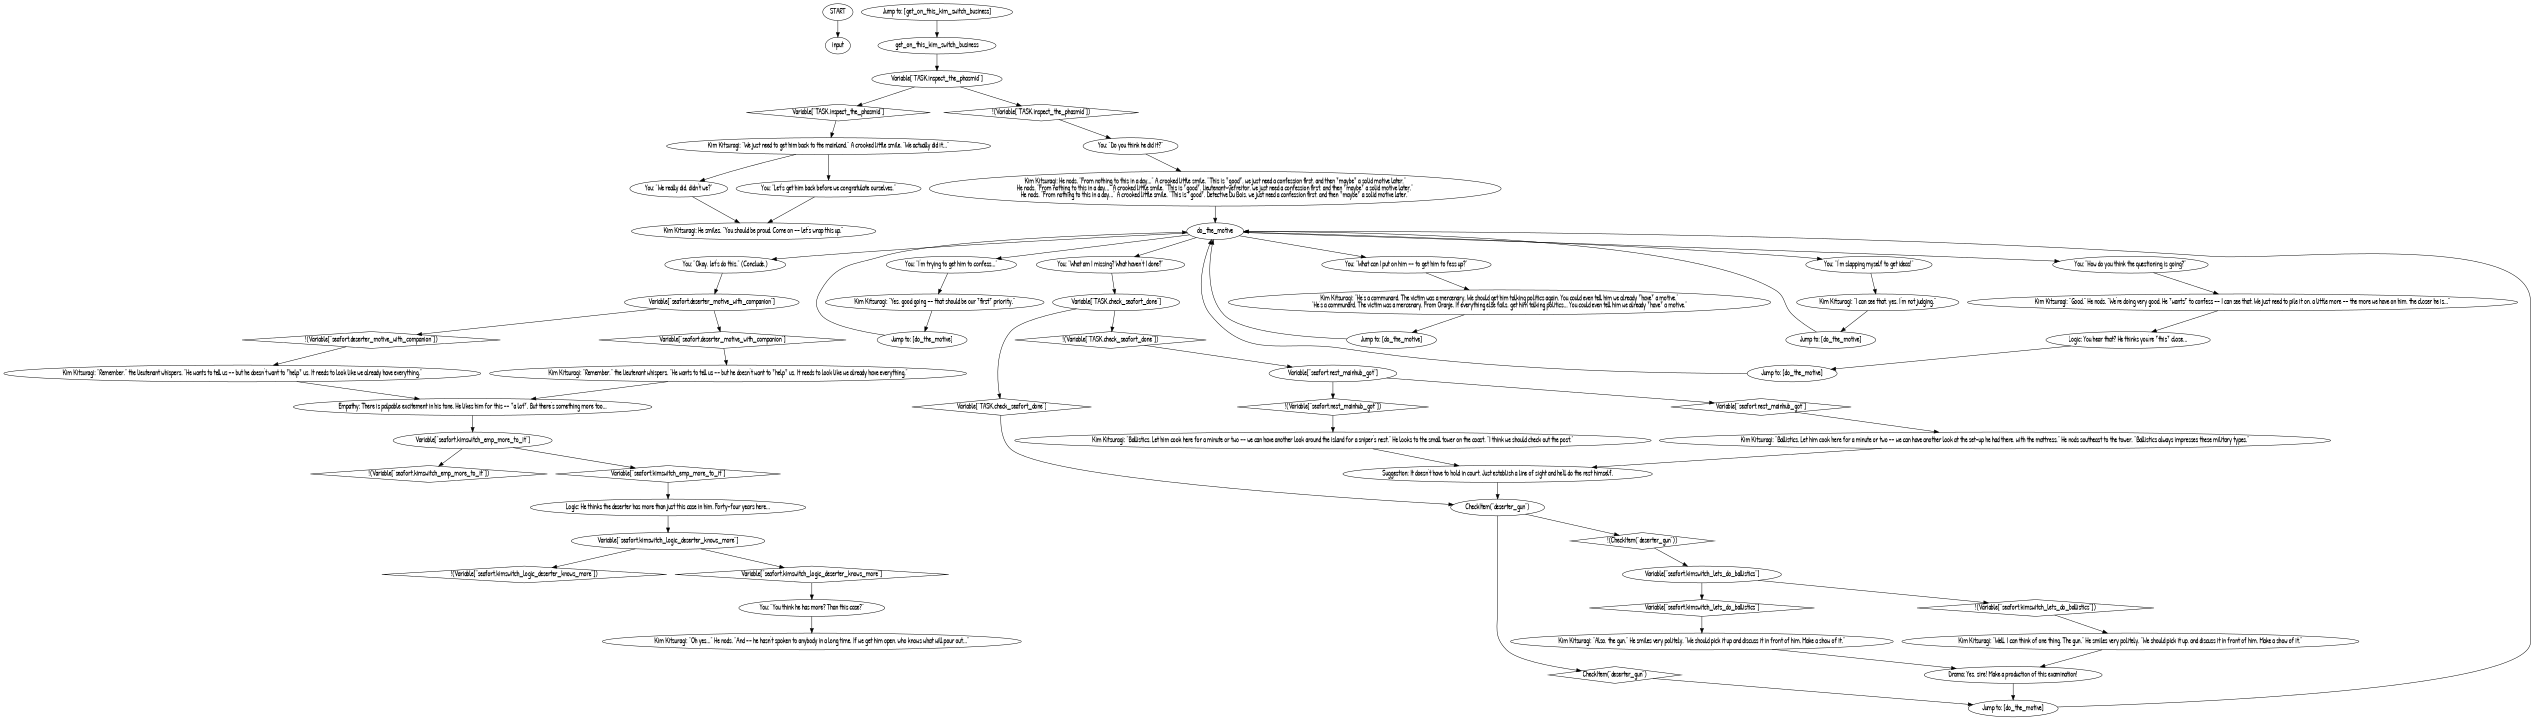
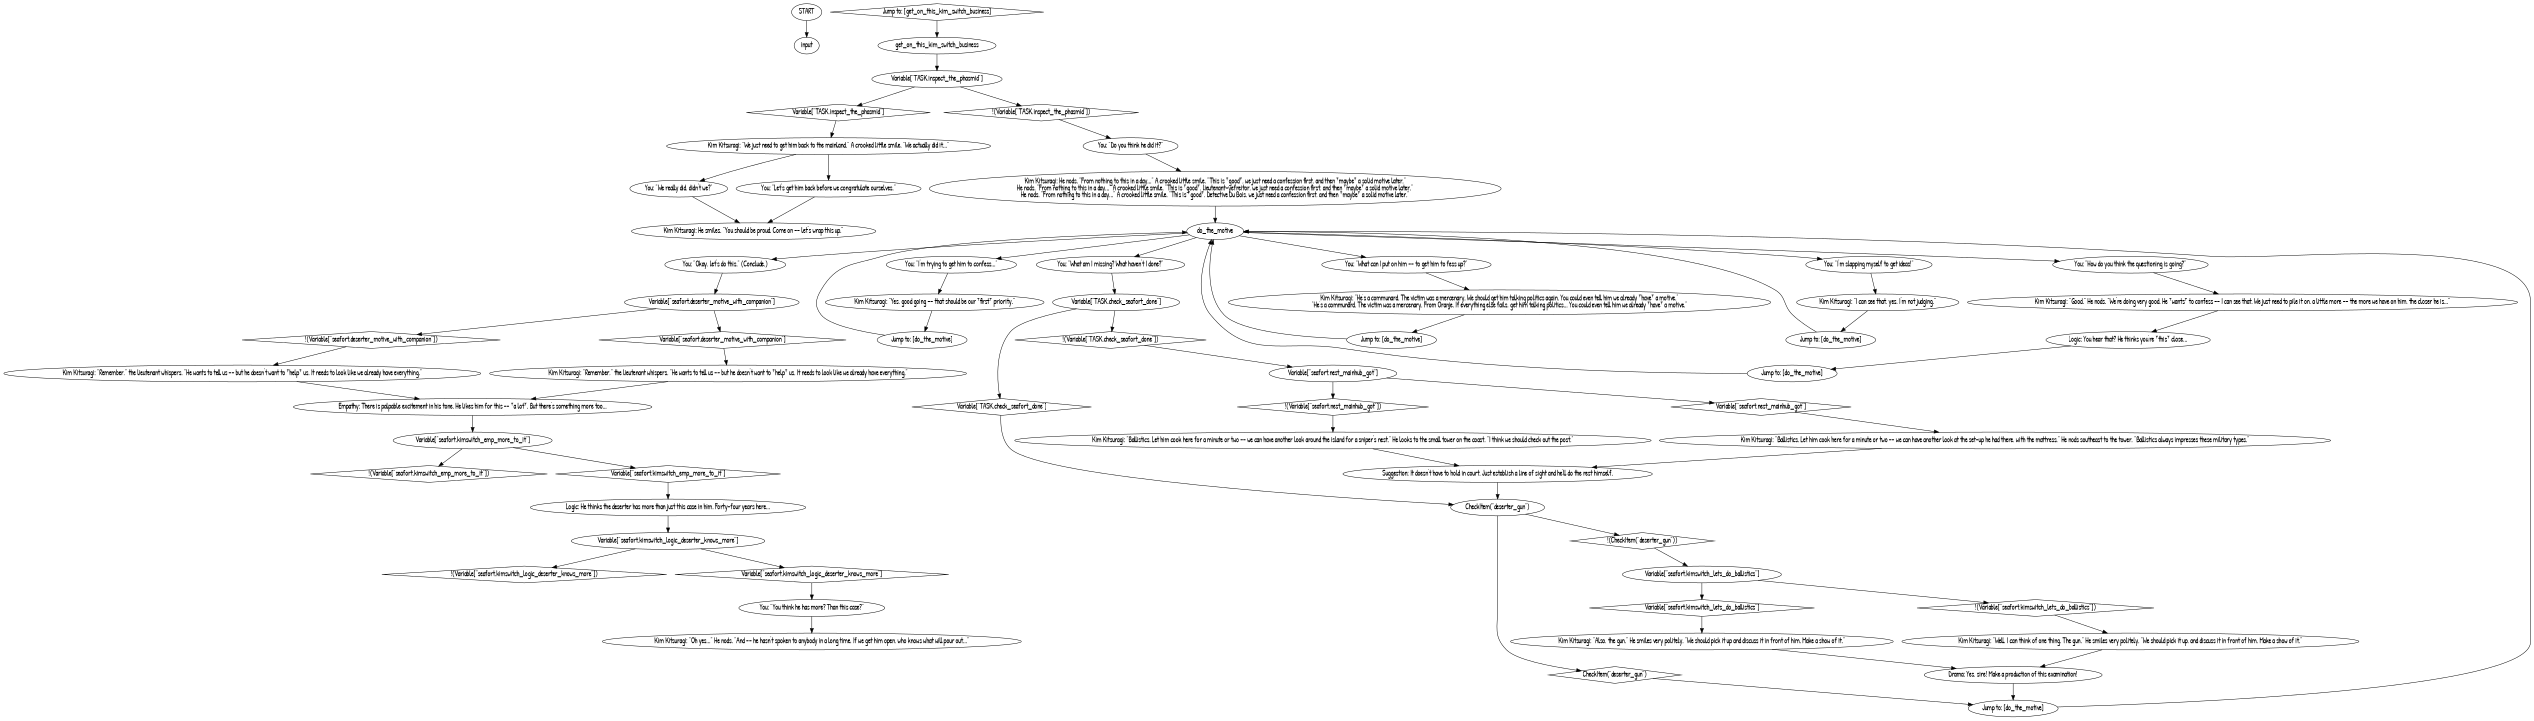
(937, 12) -> (937, 12)
